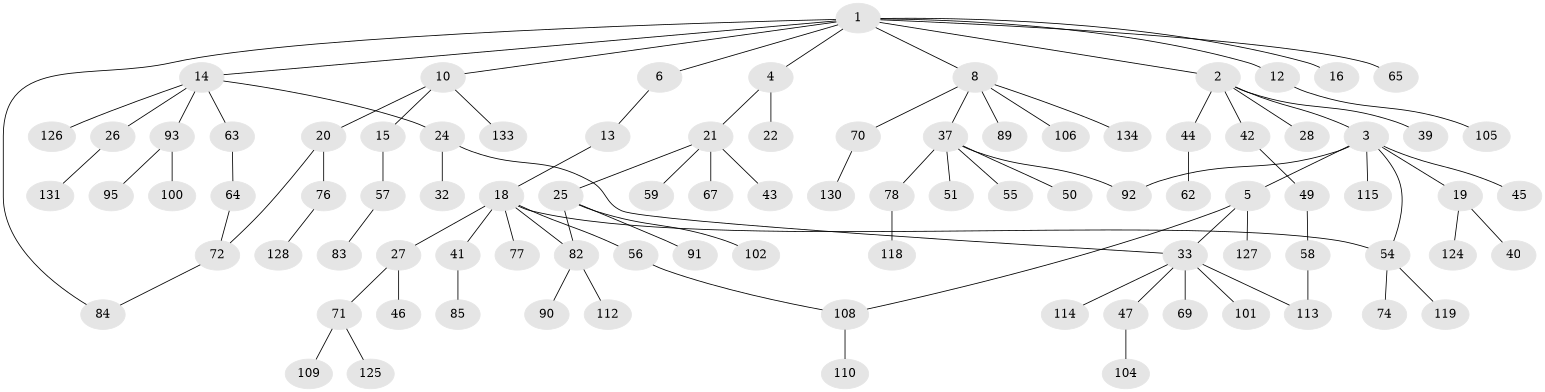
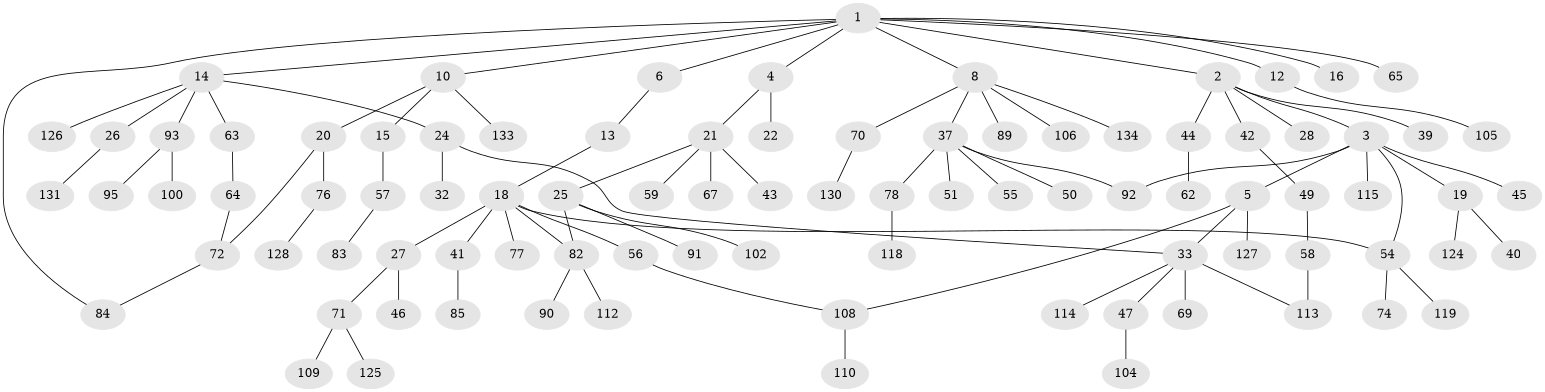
(1246, 315) -> none
